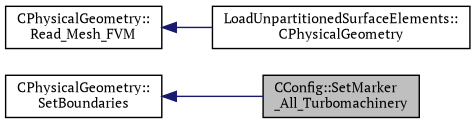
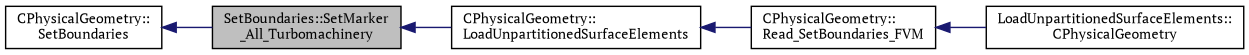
(84, 27) -> (843, 27)
none -> (576, 27)
(341, 96) -> (307, 27)
